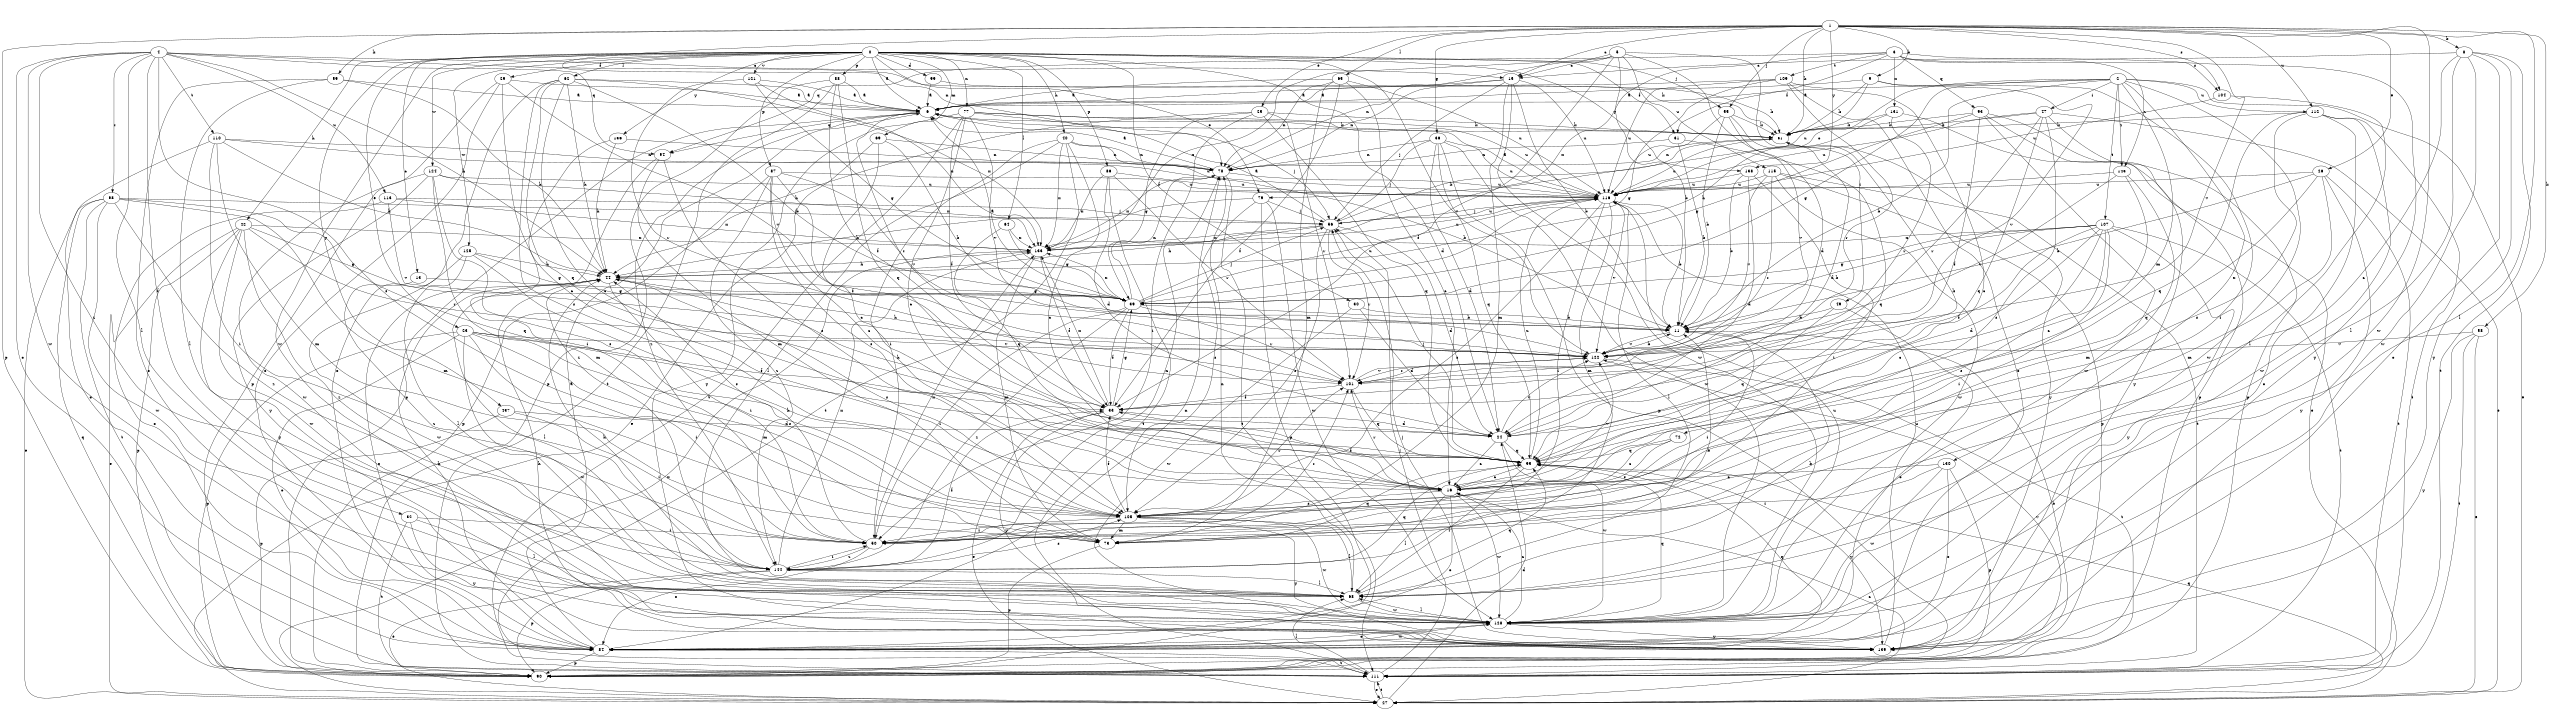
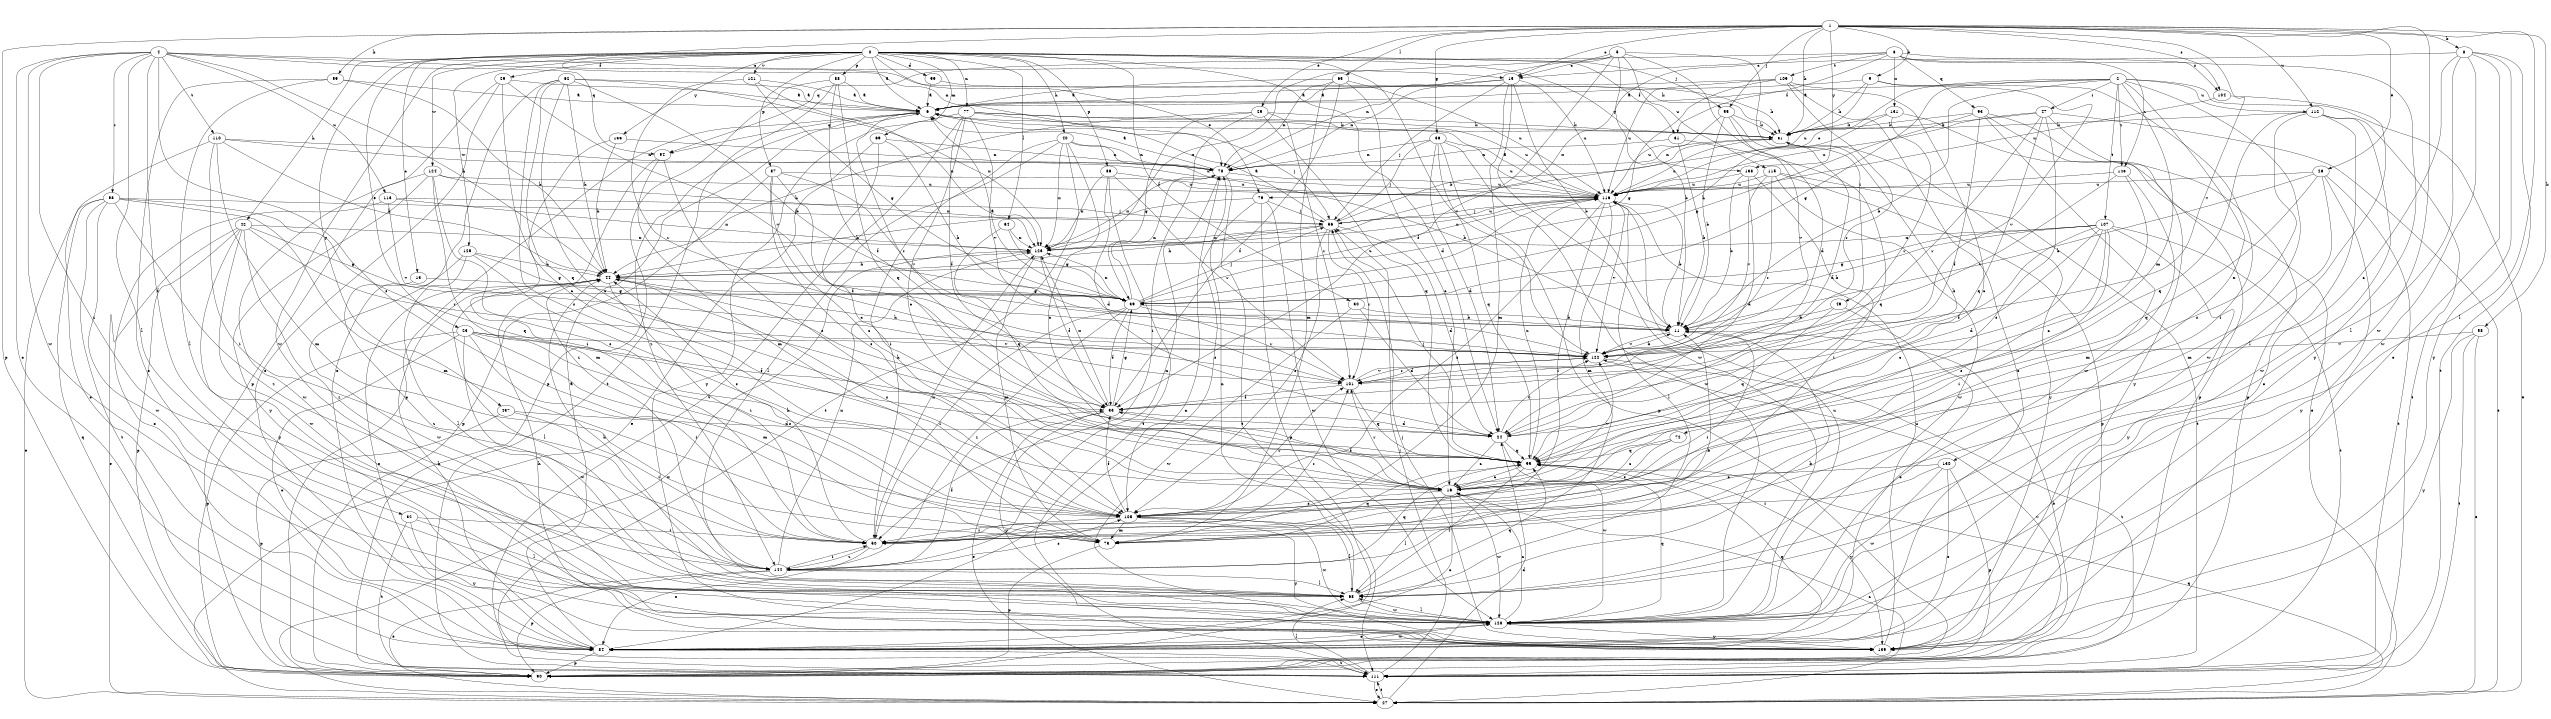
(719, 56) -> none
(1039, 251) -> (1039, 251)
(768, 364) -> none
